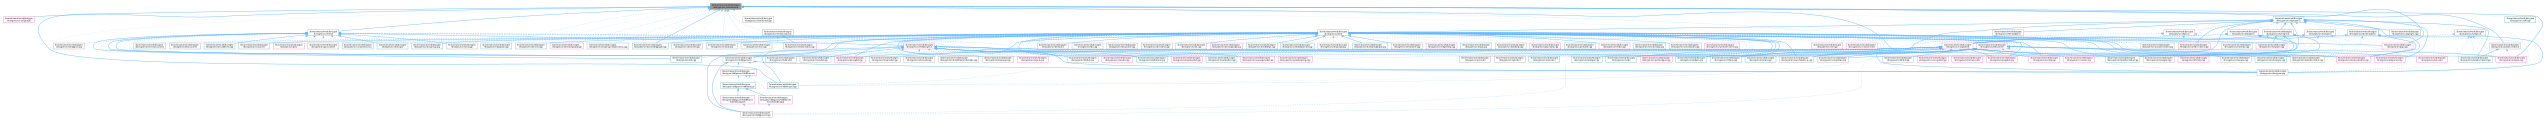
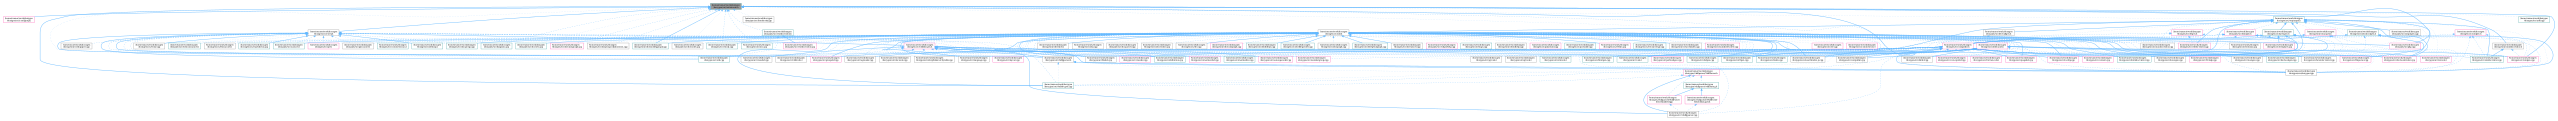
(713, 94) -> (1651, 91)
